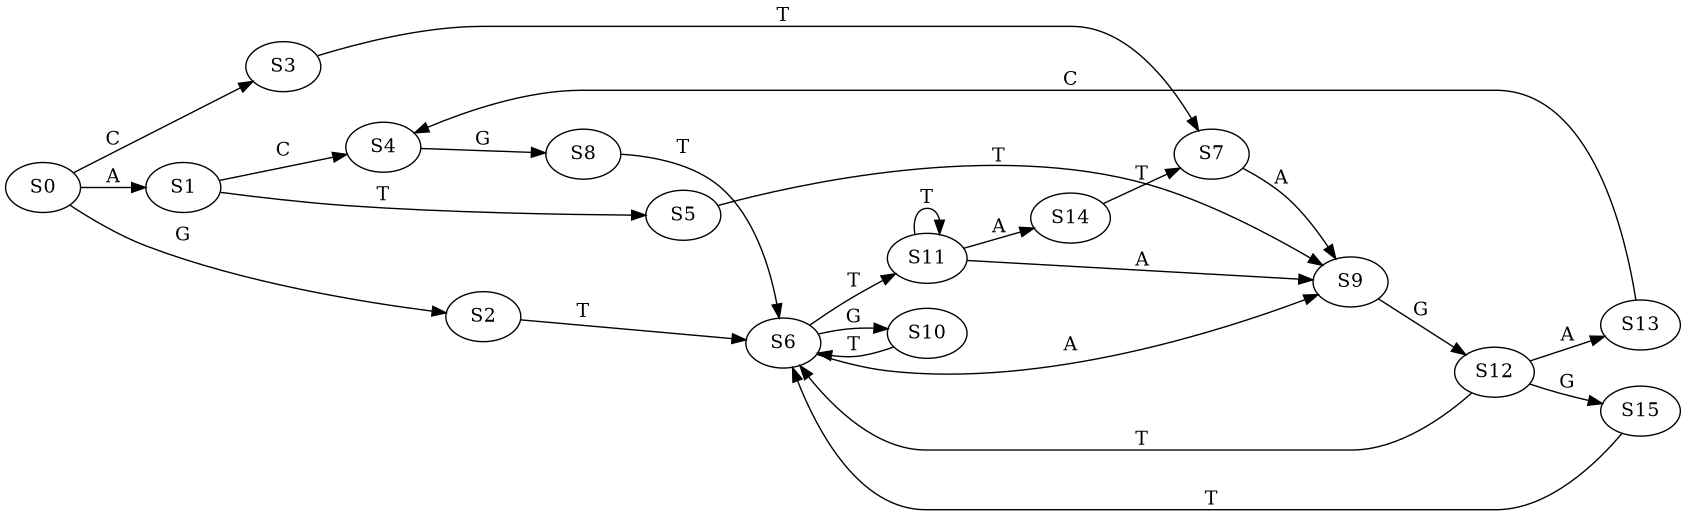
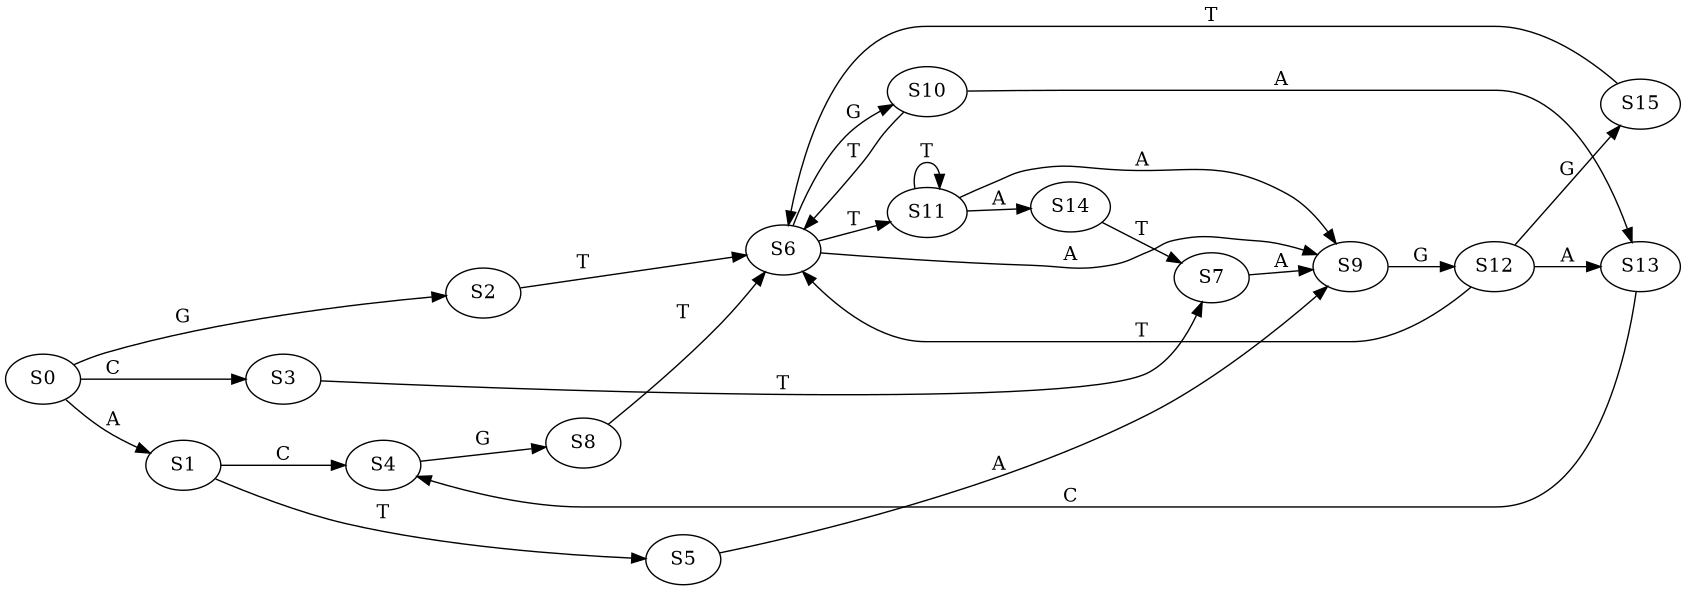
none -> (1333, 90)
(999, 156) -> (999, 465)
